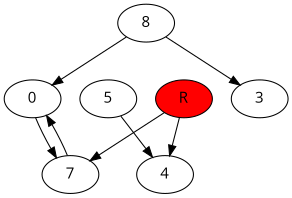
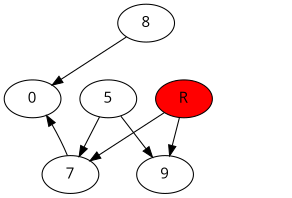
(260, 99) -> none
(43, 133) -> (92, 132)
(165, 175) -> (165, 175)
